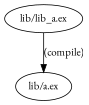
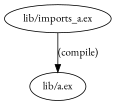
(44, 19) -> (58, 19)
